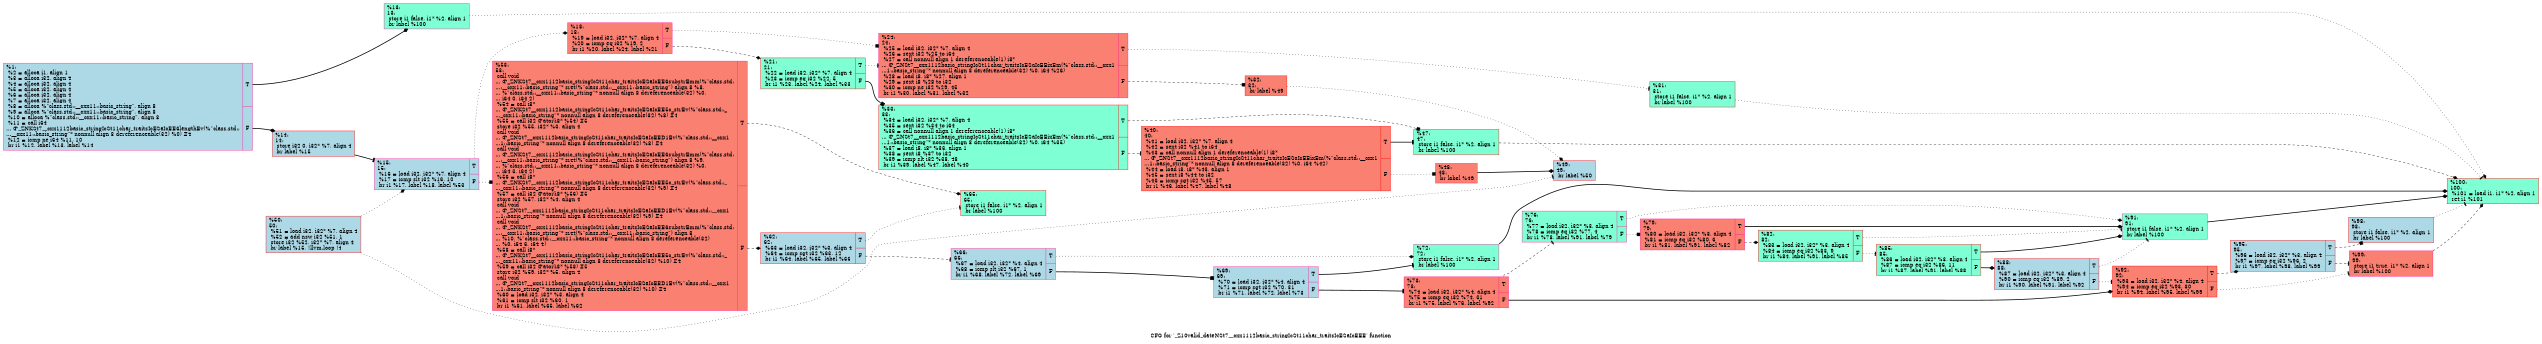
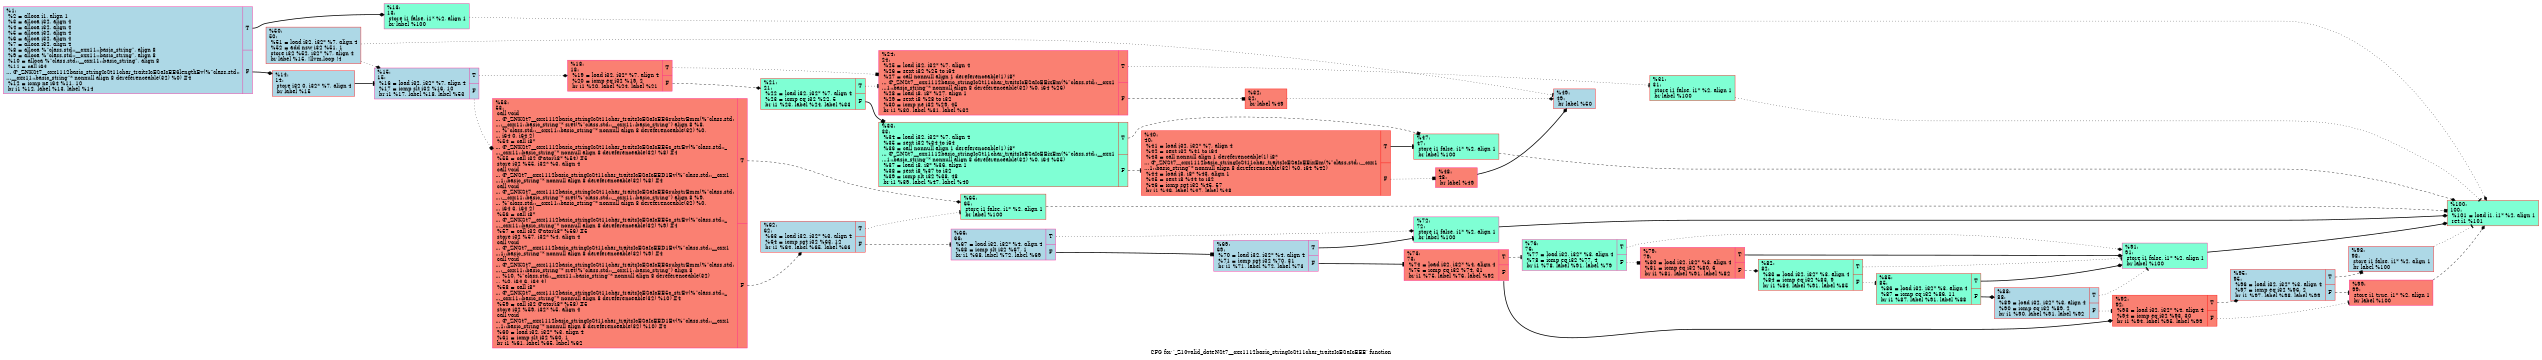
none -> (1745, 206)
(2042, 274) -> (2042, 303)
